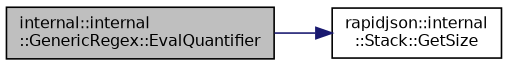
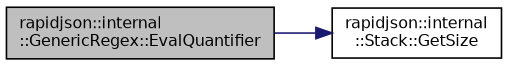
(140, 33) -> (140, 33)
